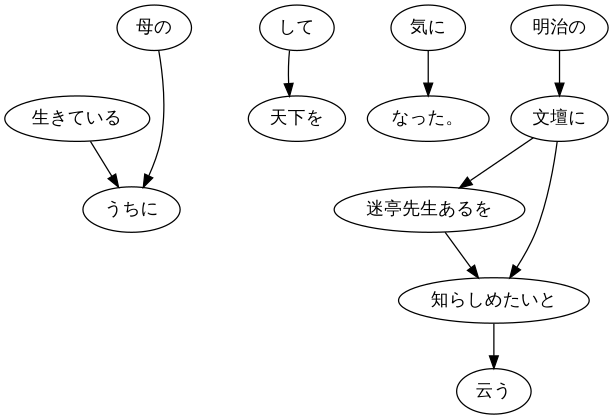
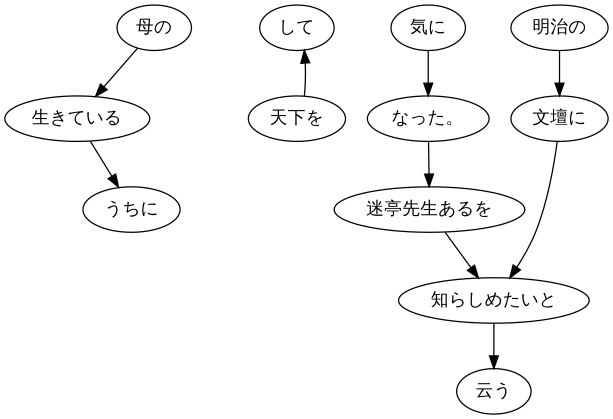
(288, 67) -> (305, 80)
(164, 114) -> (121, 67)
(502, 159) -> (429, 158)
